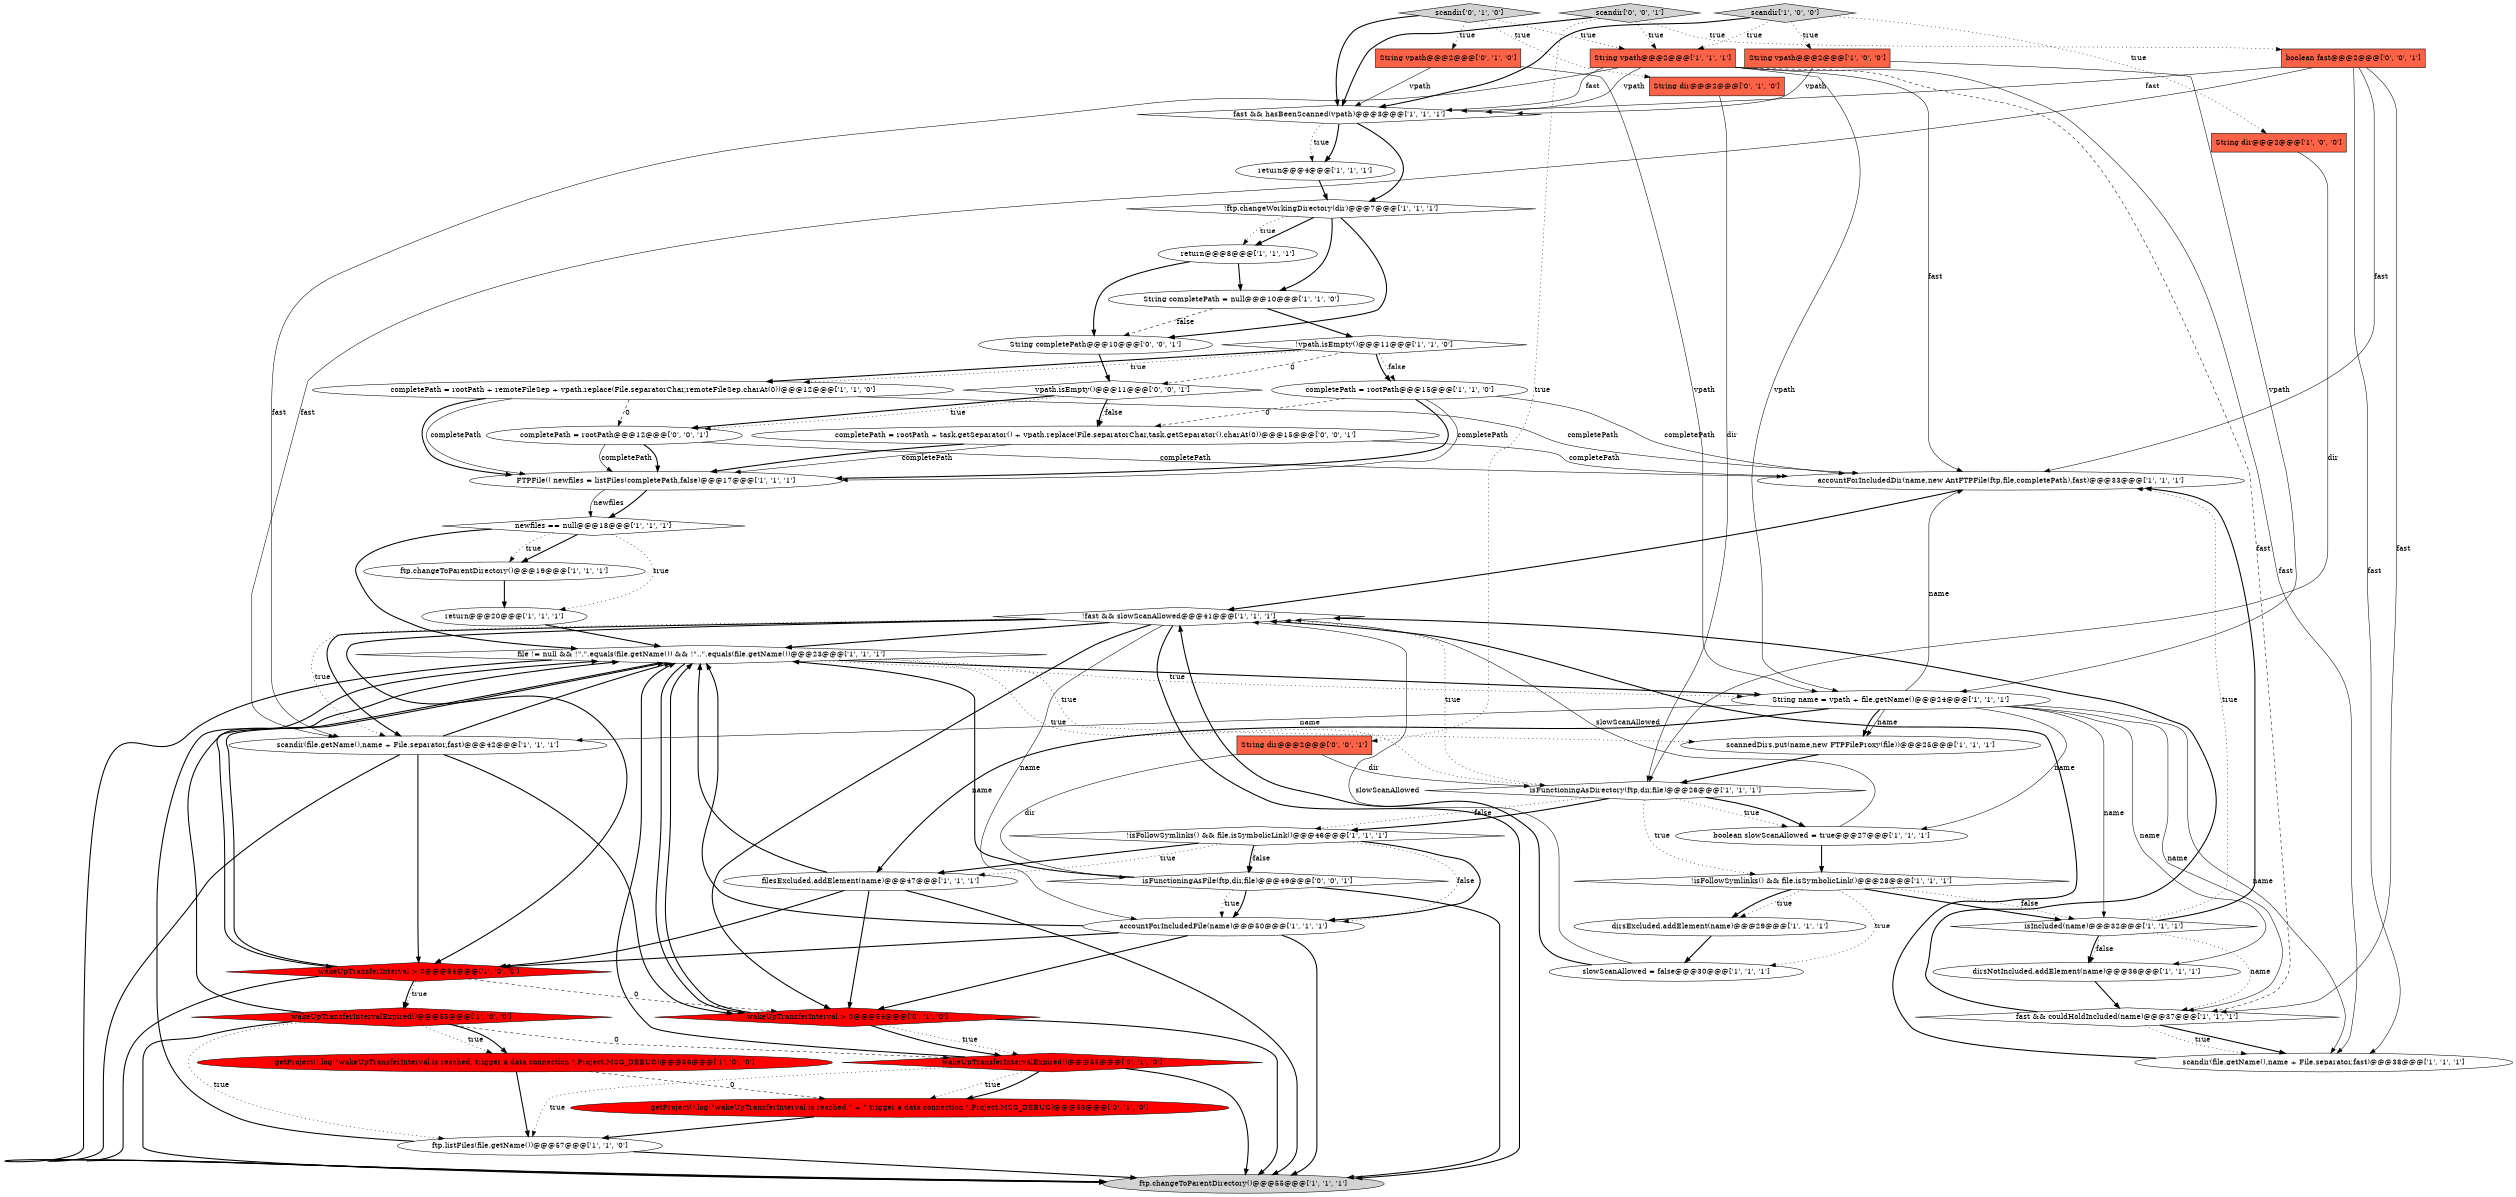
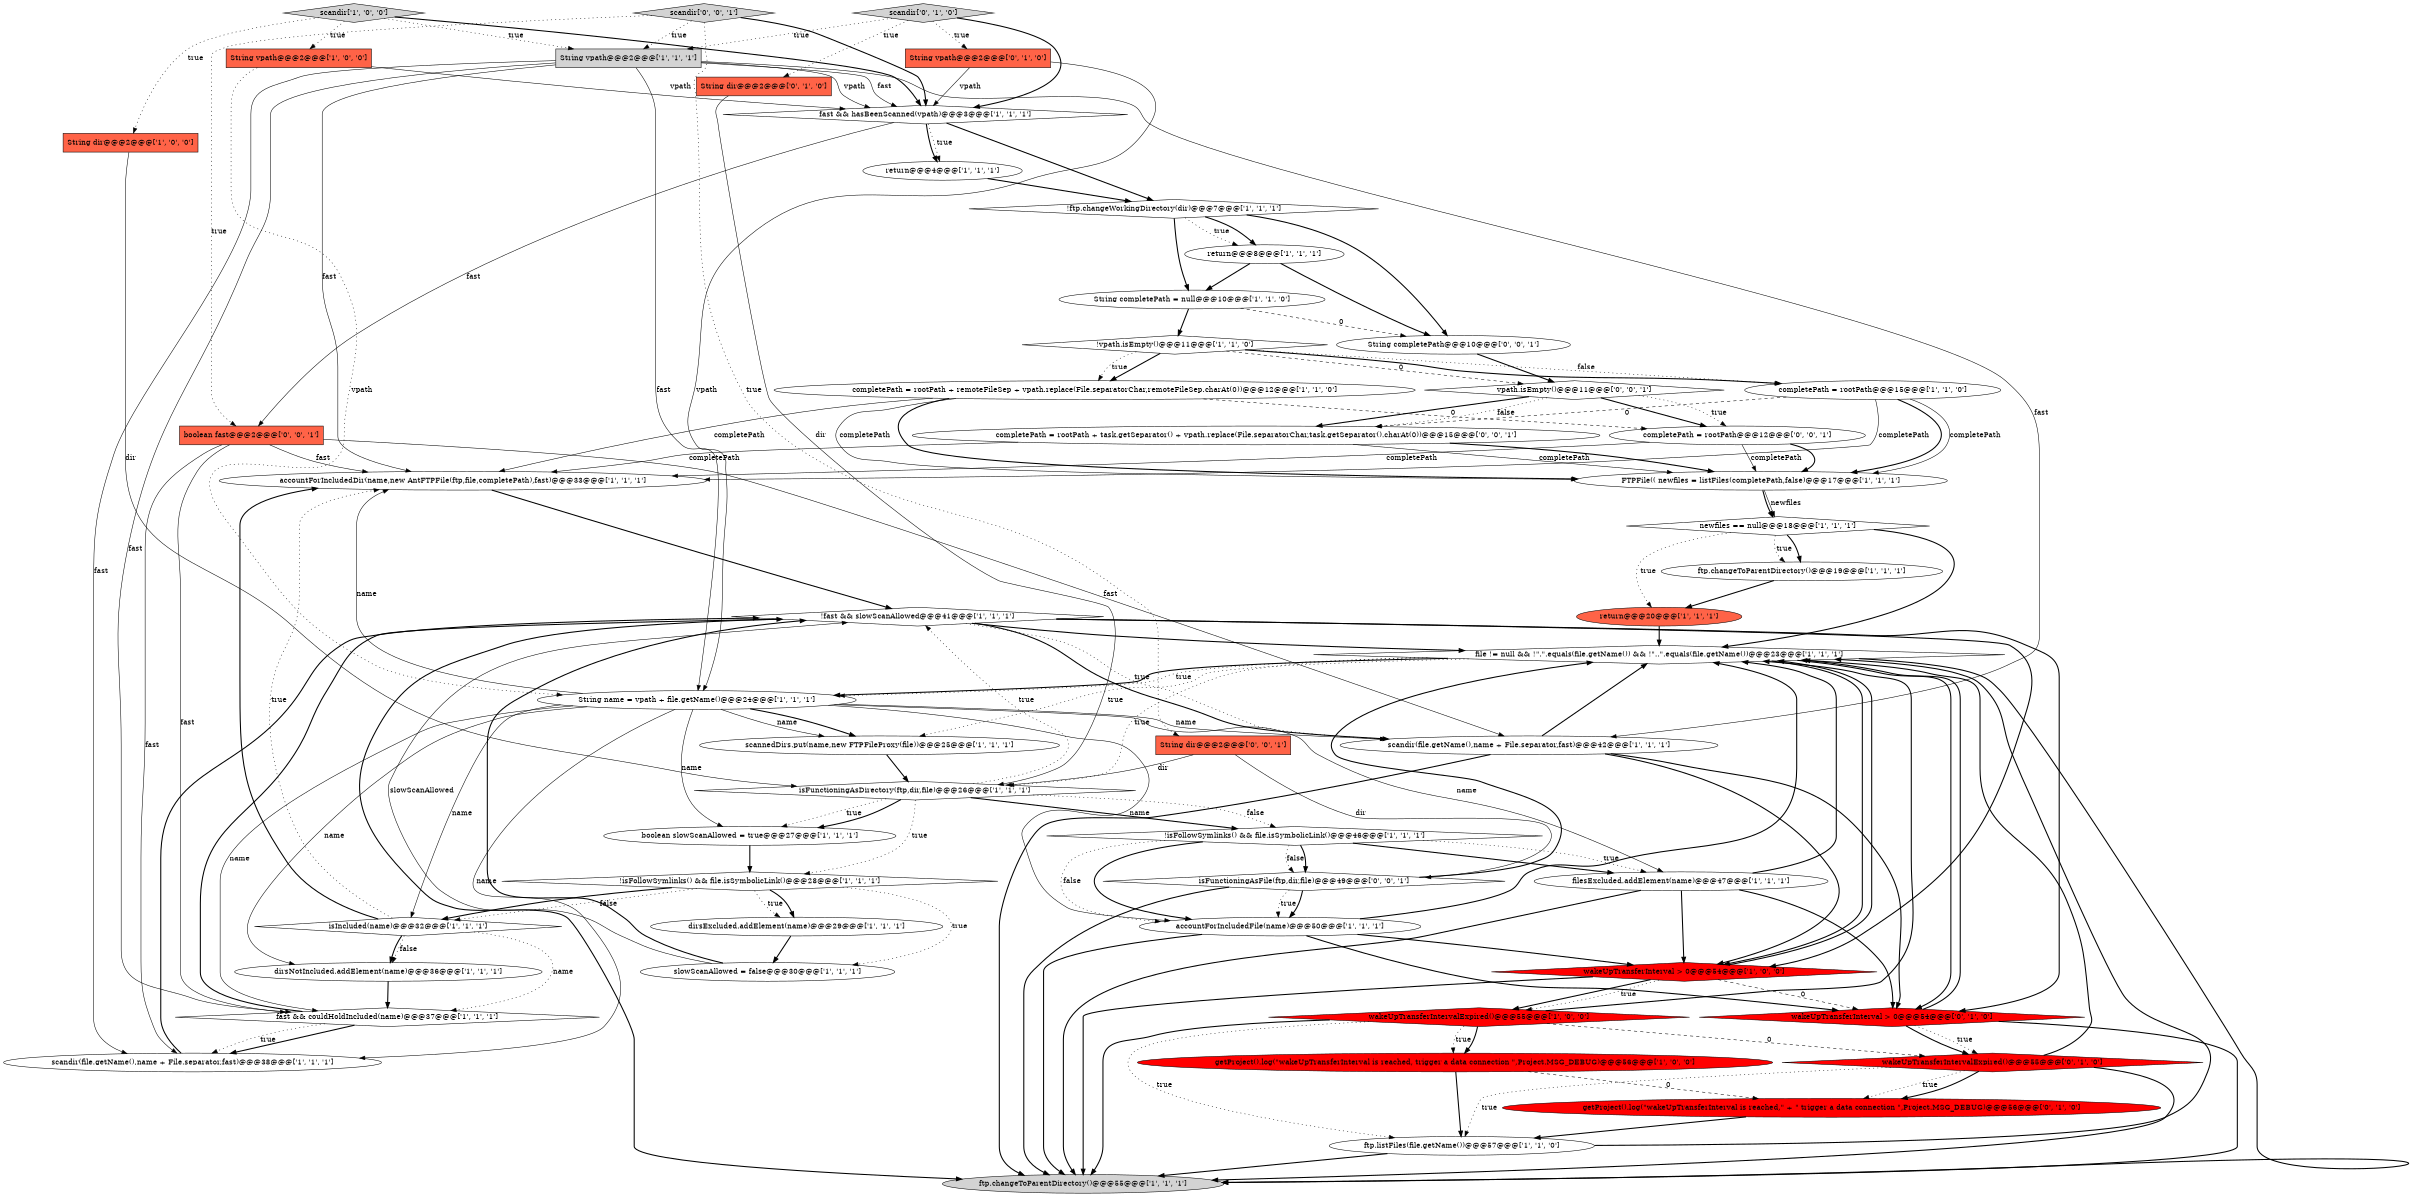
(1663, 58) -> (628, 58)
(1874, 94) -> (557, 233)
(1186, 322) -> (1342, 322)
(2259, 354) -> (286, 467)
(1785, 390) -> (664, 390)
(2221, 406) -> (150, 468)
(504, 617) -> (1659, 617)
(1334, 727) -> (1195, 732)
(1609, 732) -> none
(1004, 791) -> (1149, 781)
